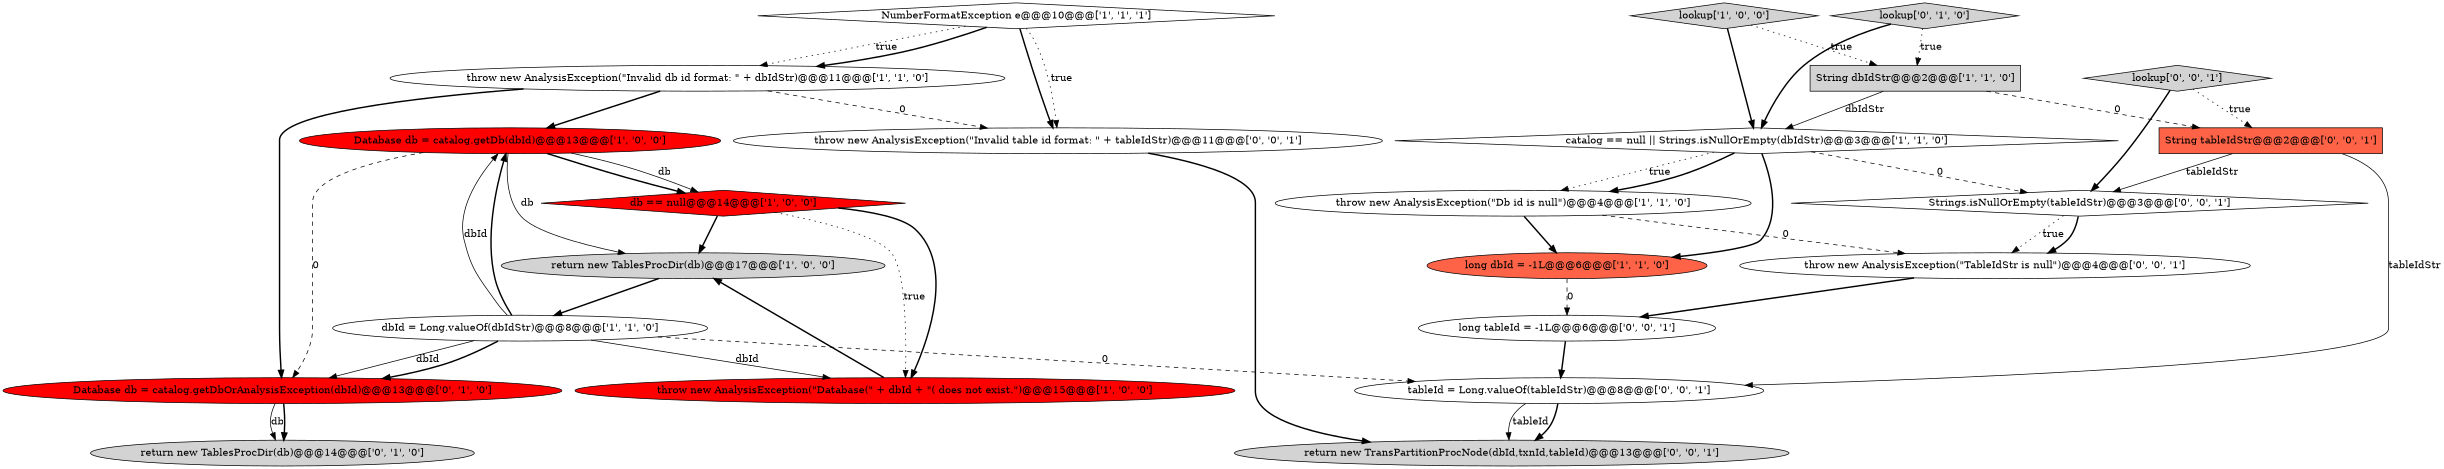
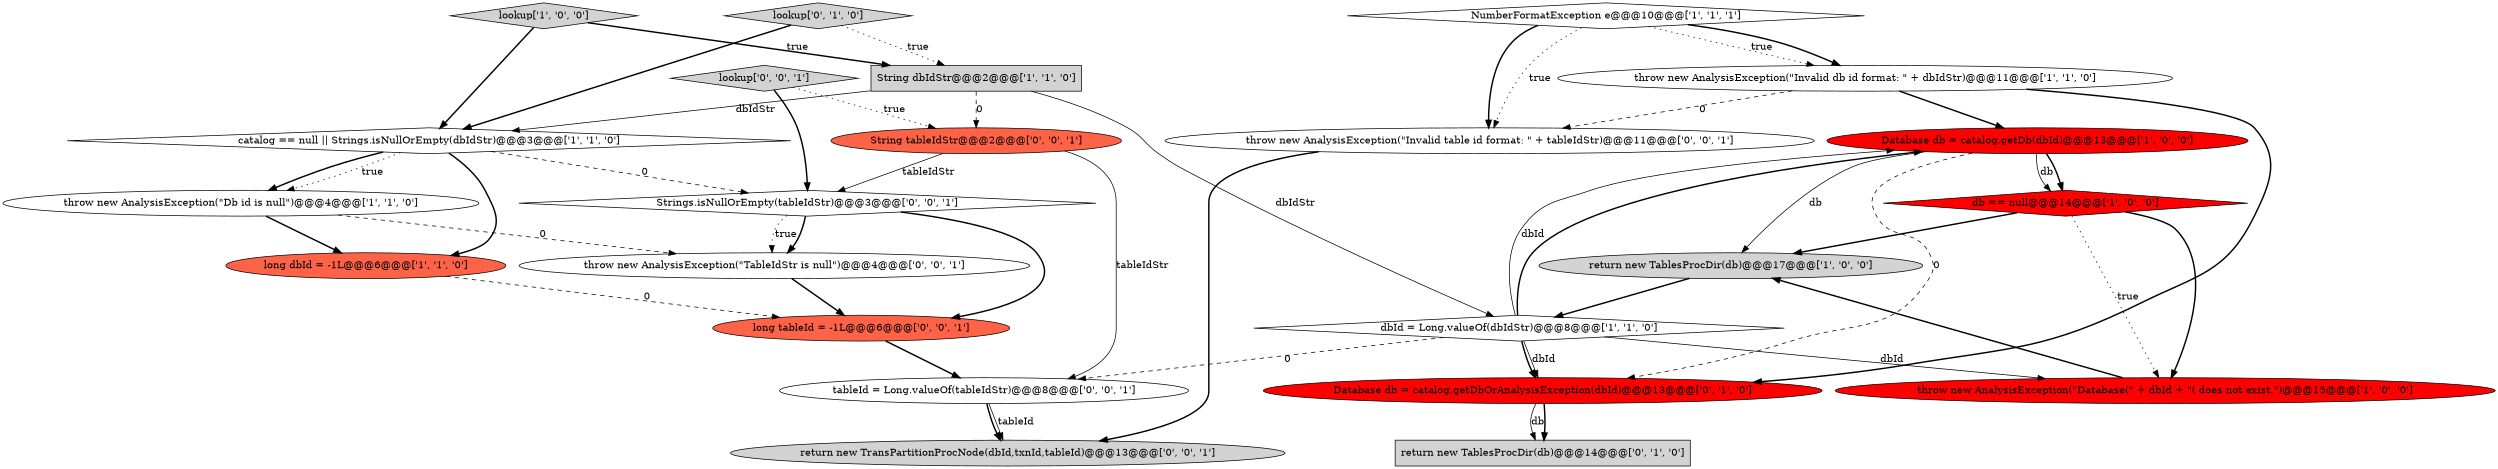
(1810, 44) -> (720, 41)
(2271, 141) -> (976, 141)
none -> (1256, 206)
none -> (1029, 246)
(520, 328) -> (1519, 328)
(1567, 328) -> (861, 328)
(282, 453) -> (1543, 453)
